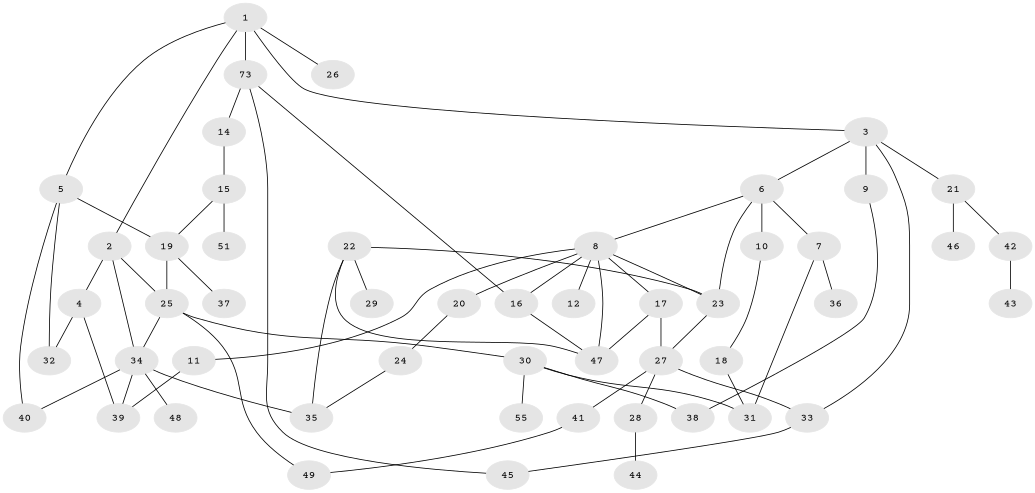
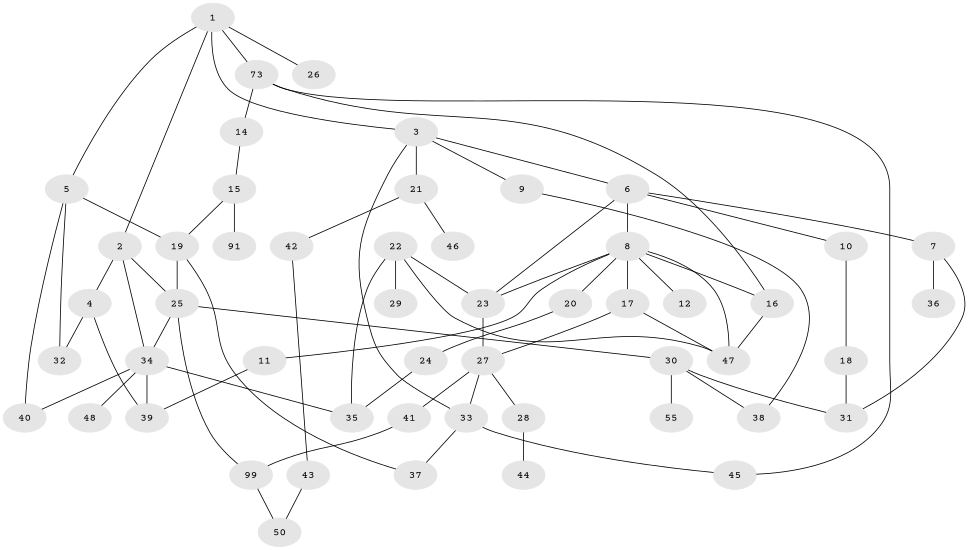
(224, 246) -> (234, 246)
none -> (441, 446)
(309, 475) -> (251, 475)
none -> (280, 532)
